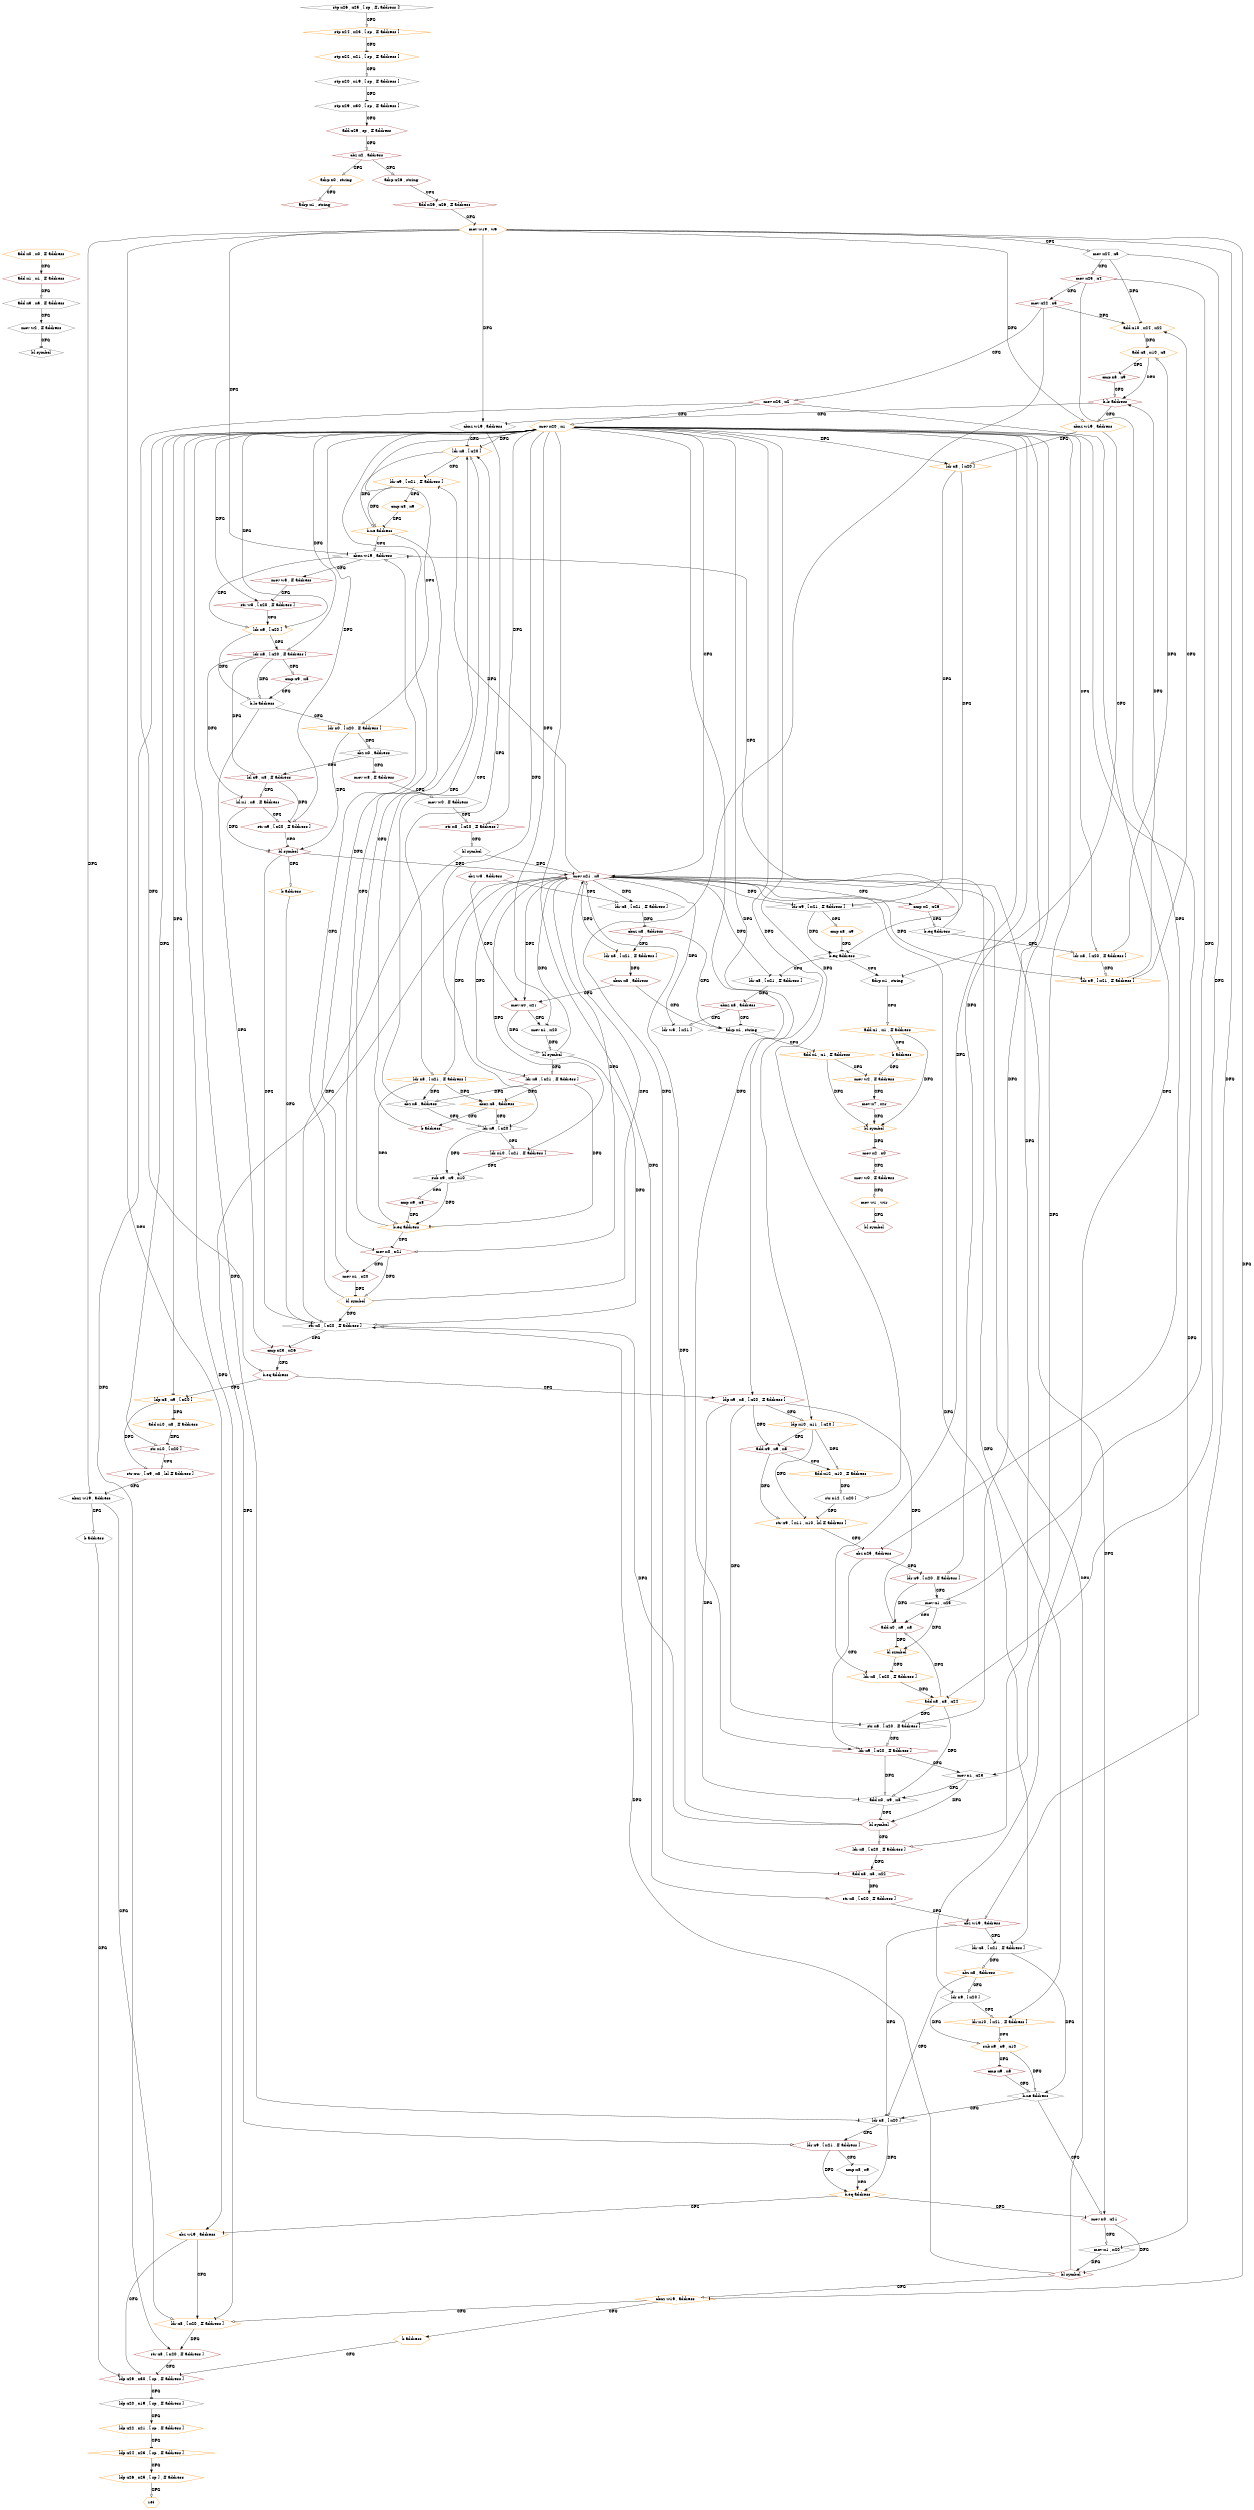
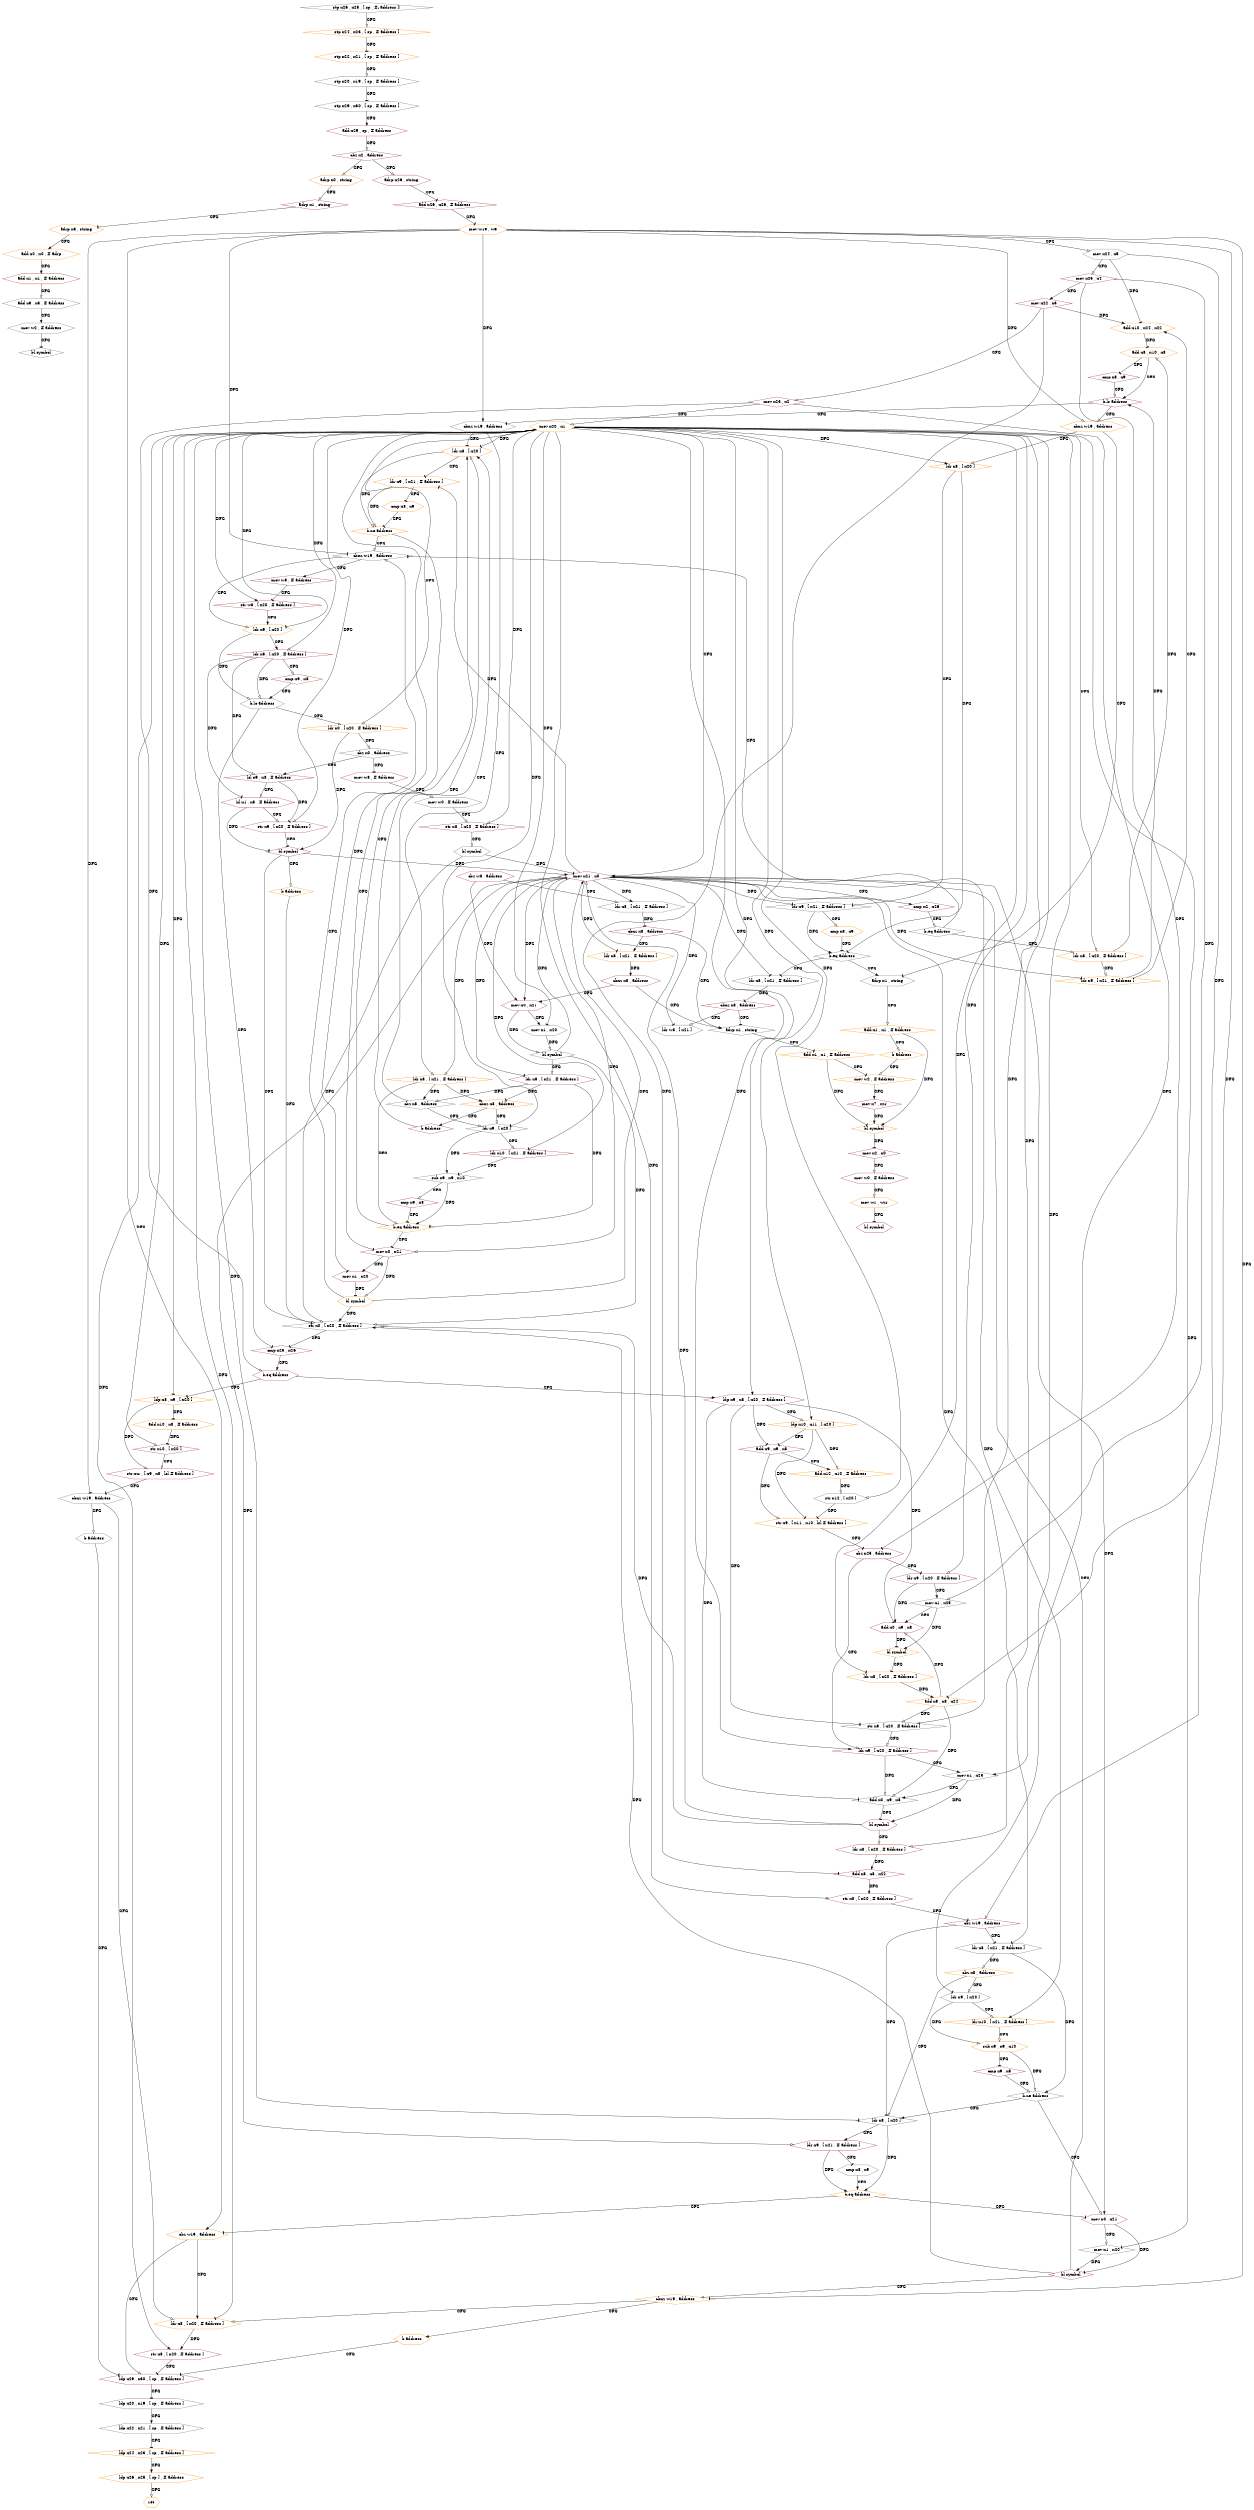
none -> (76, 230)
(41, 254) -> (41, 254)
(151, 2428) -> (151, 2428)
